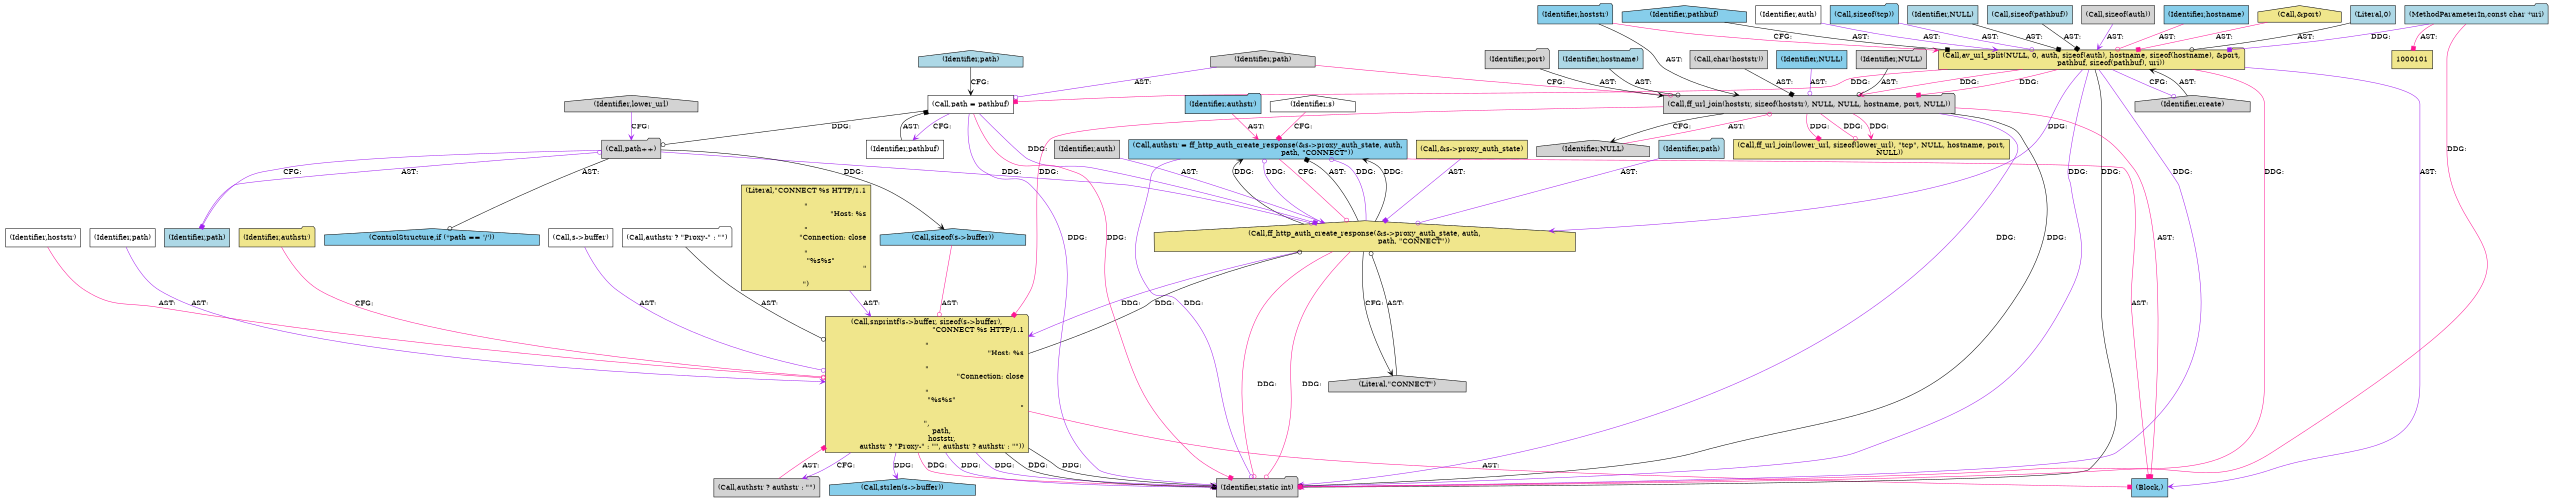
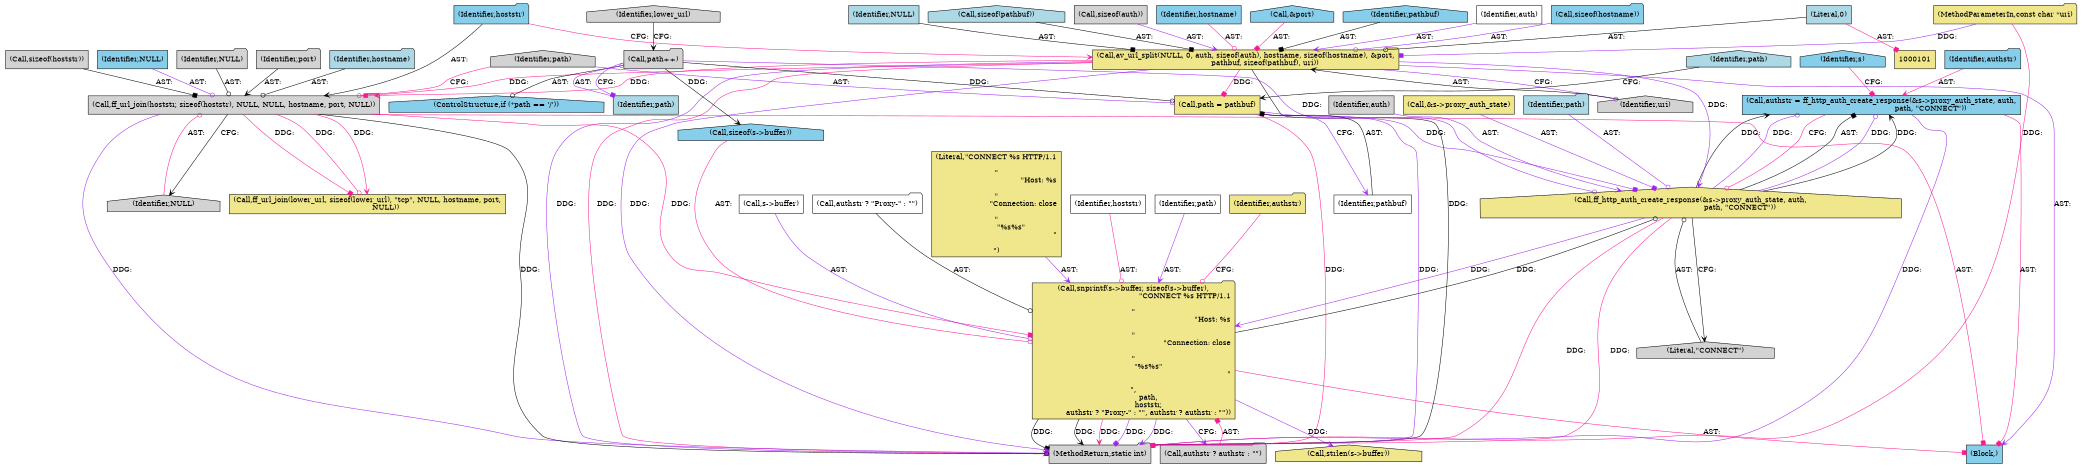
(1864, 15) -> (1597, 15)
(2030, 15) -> (997, 15)
(2300, 15) -> (1292, 15)
(2476, 15) -> (2005, 15)
(2421, 32) -> (1870, 36)
(1729, 60) -> (47, 60)
(971, 104) -> (1217, 105)
(1313, 104) -> (1843, 60)
(2193, 104) -> (1645, 105)
(631, 123) -> (653, 34)
(797, 127) -> (927, 82)
(902, 488) -> (1349, 454)
(1257, 488) -> (1100, 454)
